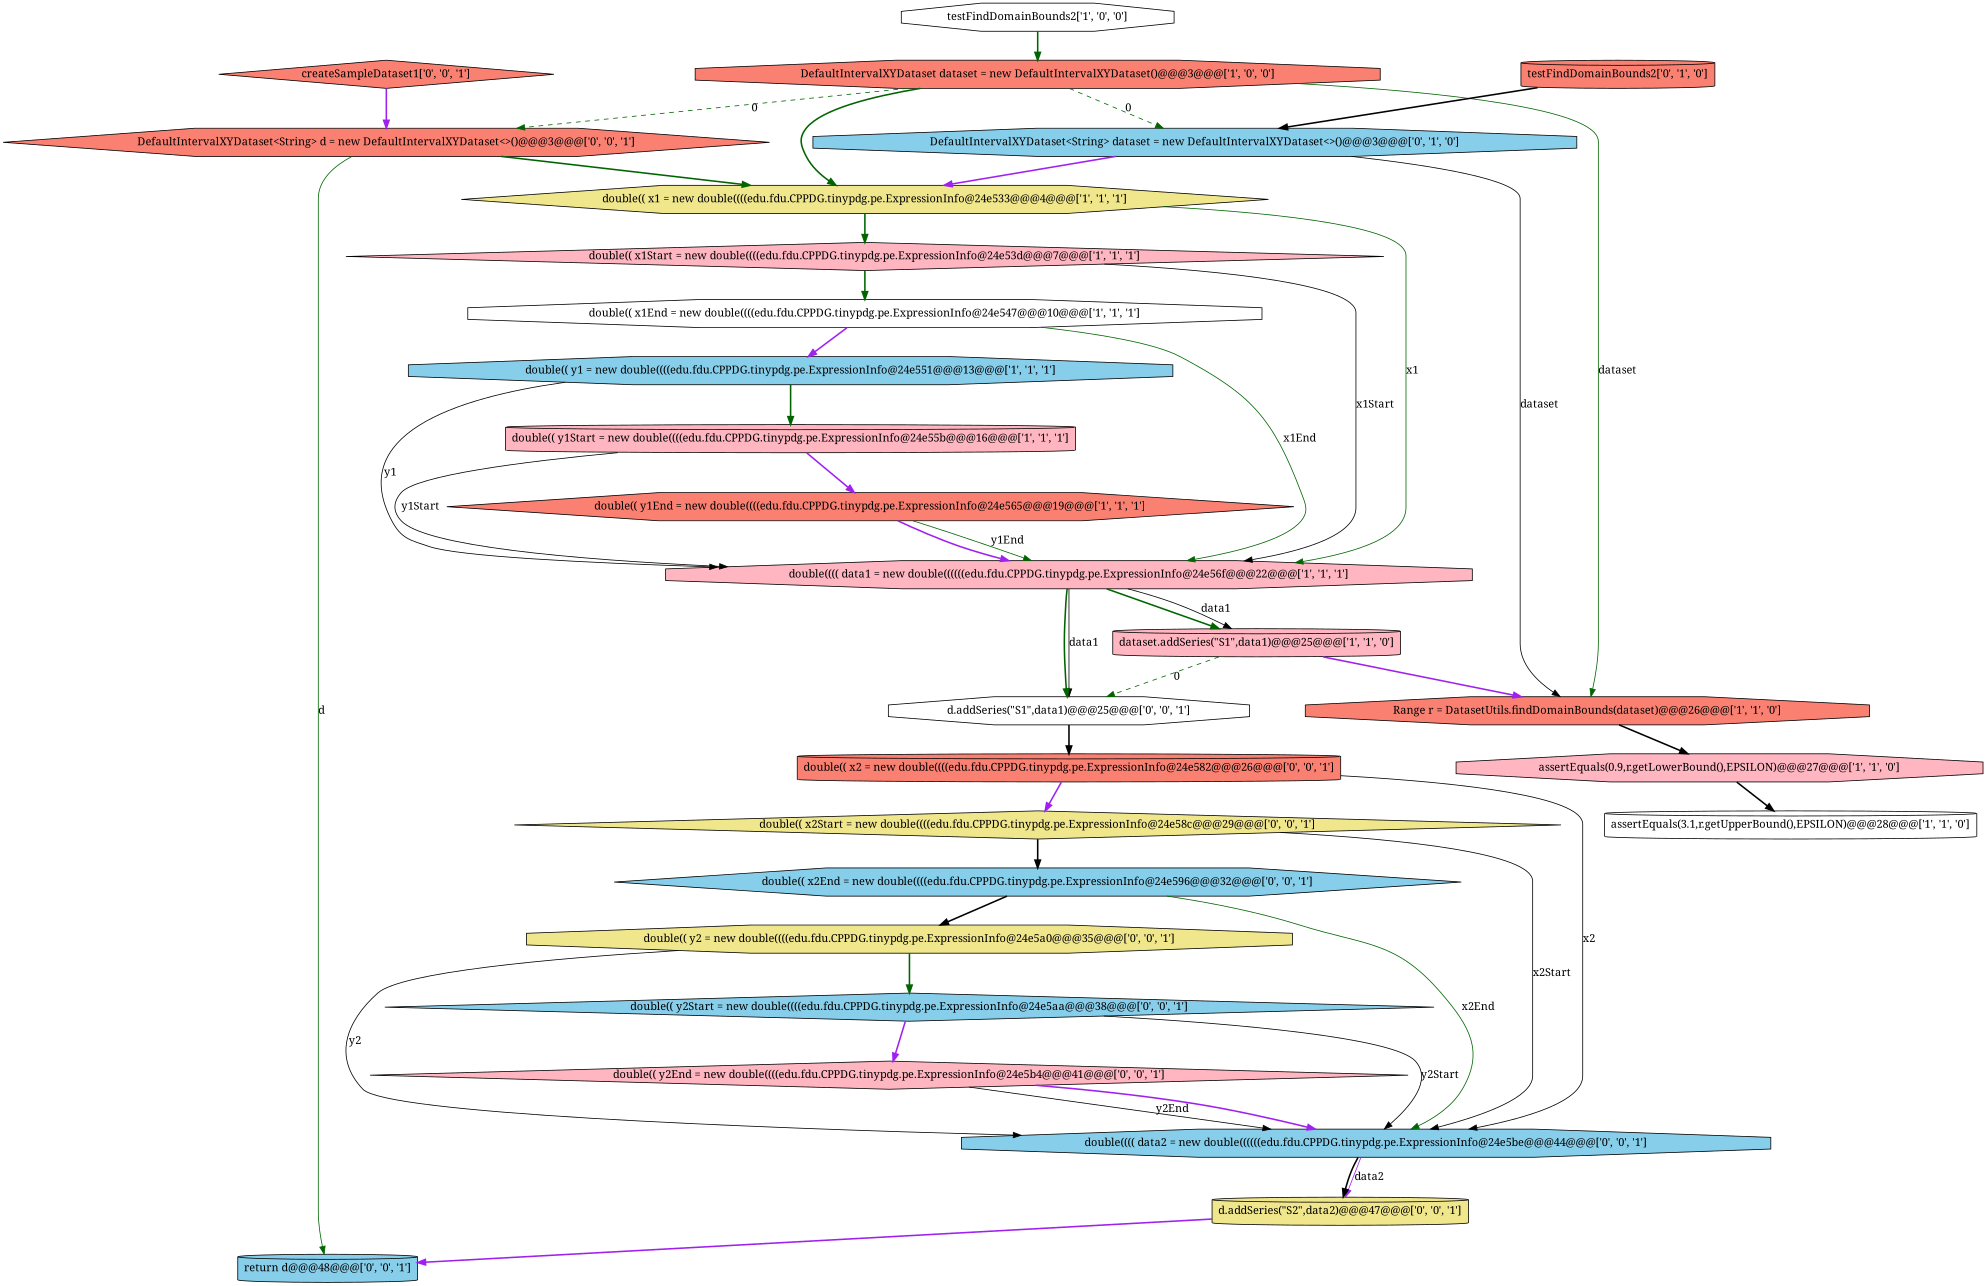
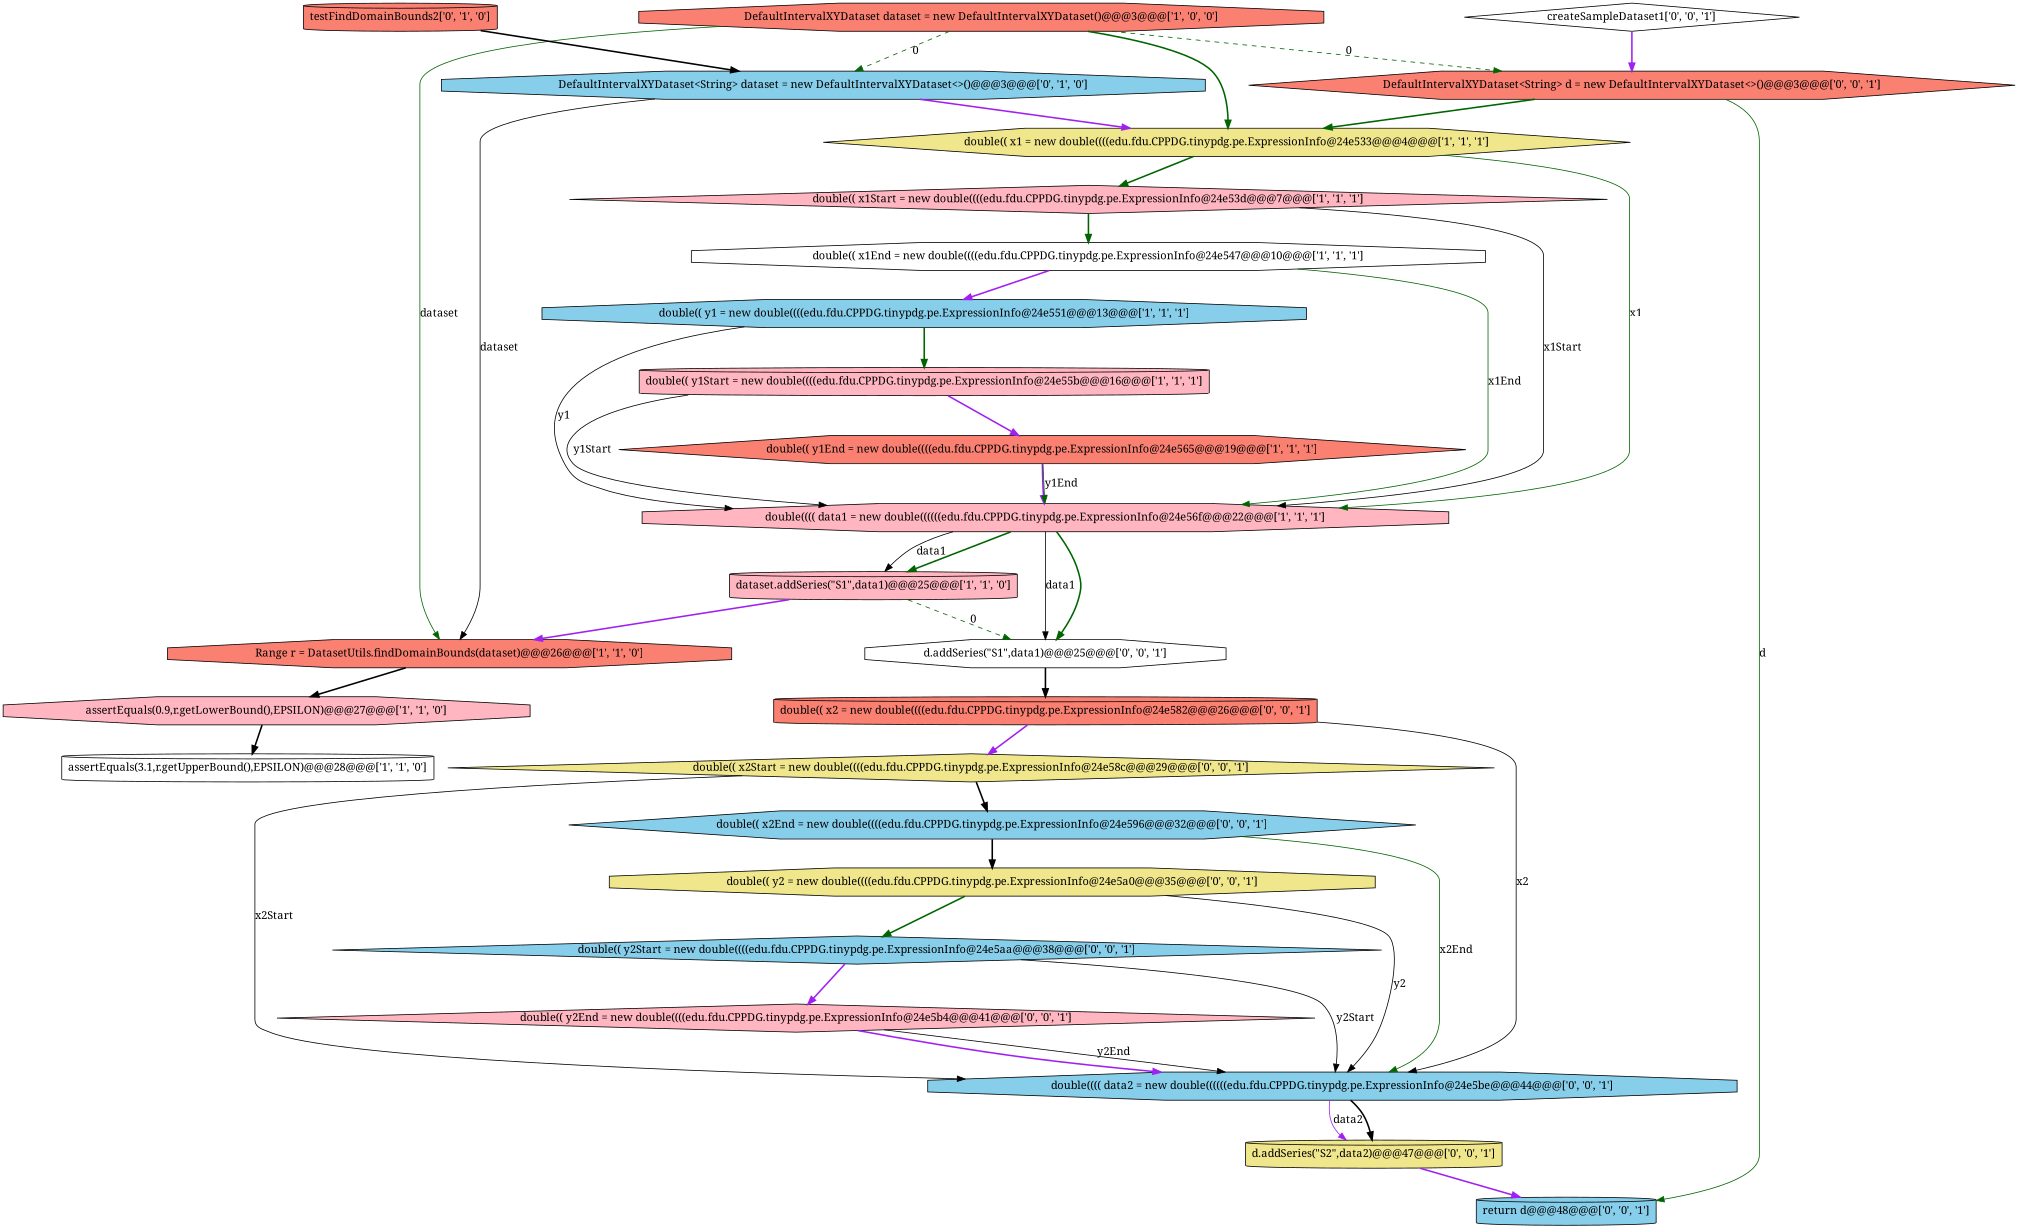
(1038, 17) -> none
(386, 74) -> (1632, 17)
